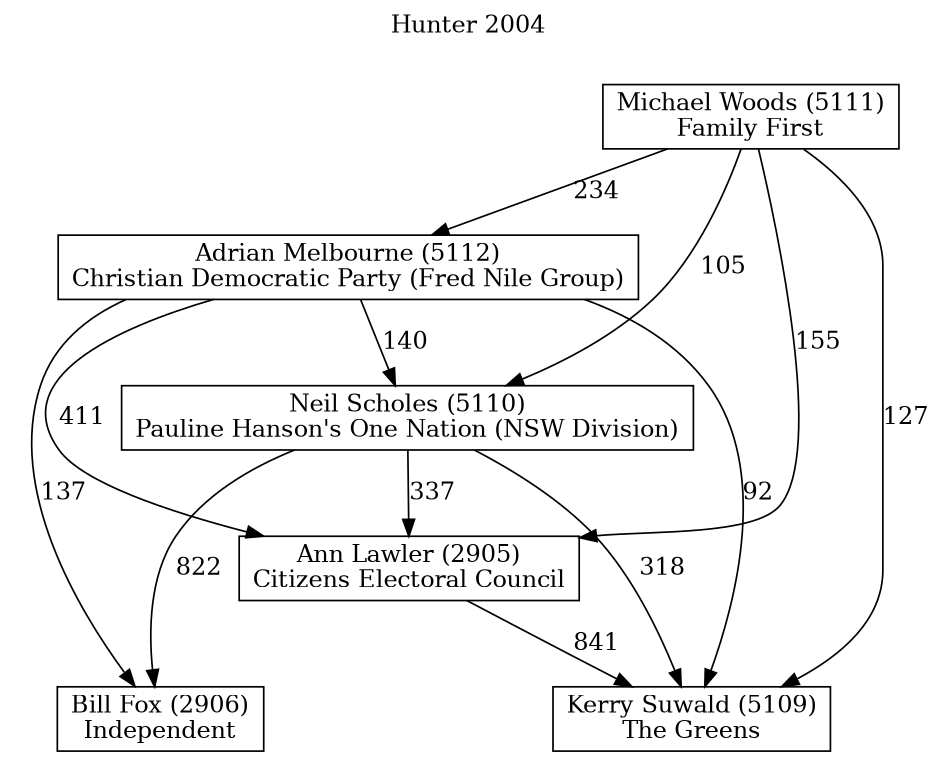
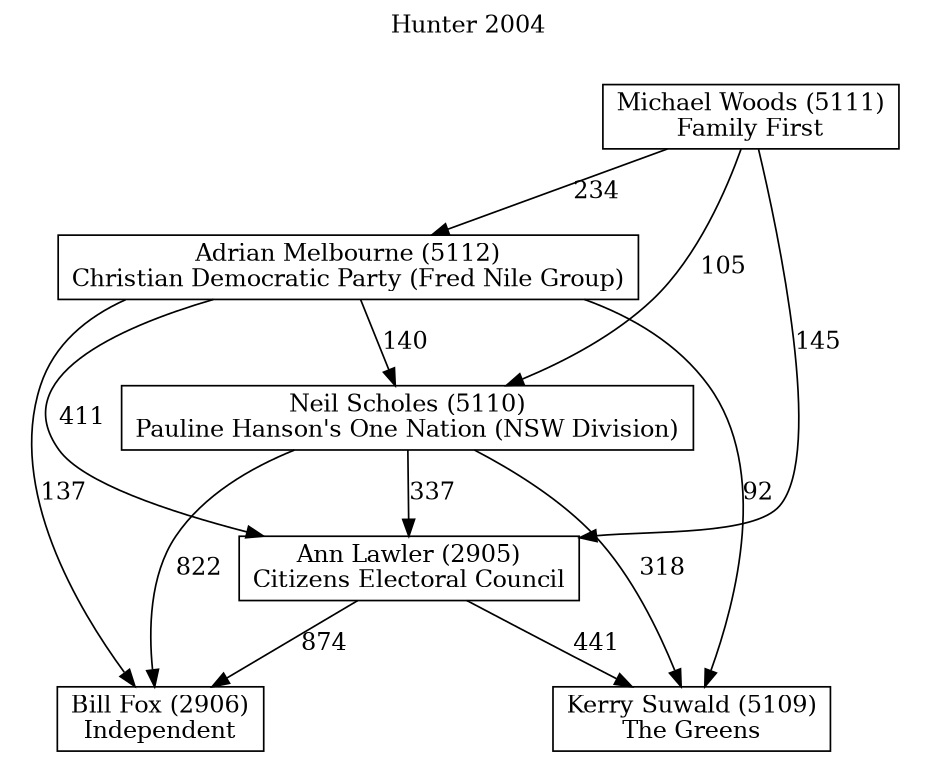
(819, 343) -> (819, 343)
(883, 418) -> none
none -> (292, 639)
(597, 644) -> (597, 644)
